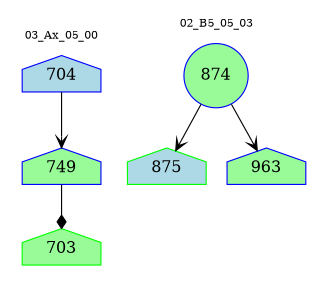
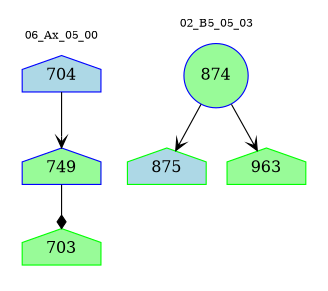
(62, 36) -> (62, 36)
(266, 168) -> (266, 168)
